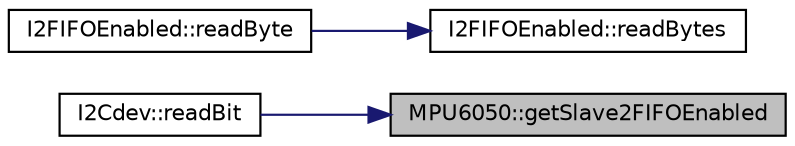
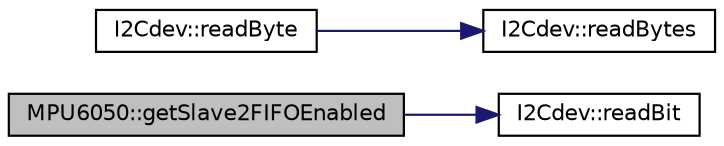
(160, 31) -> (206, 31)
(588, 31) -> (599, 31)
(314, 115) -> (440, 115)
